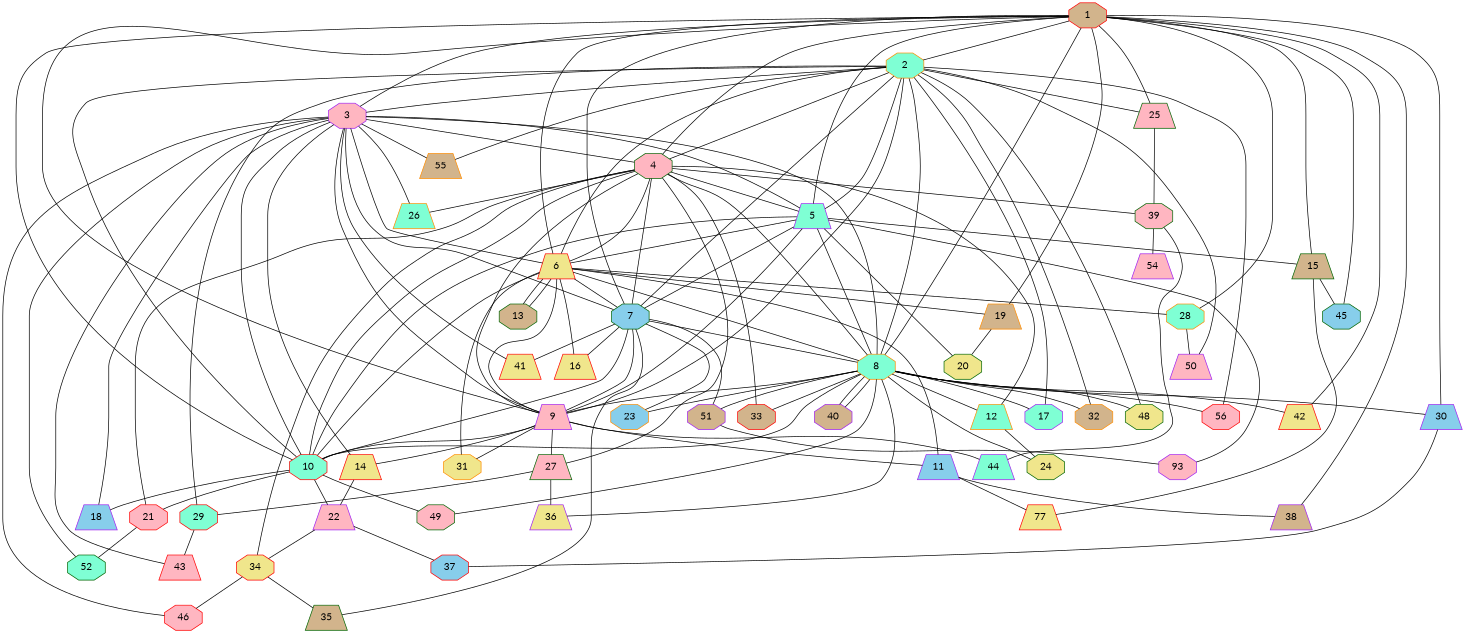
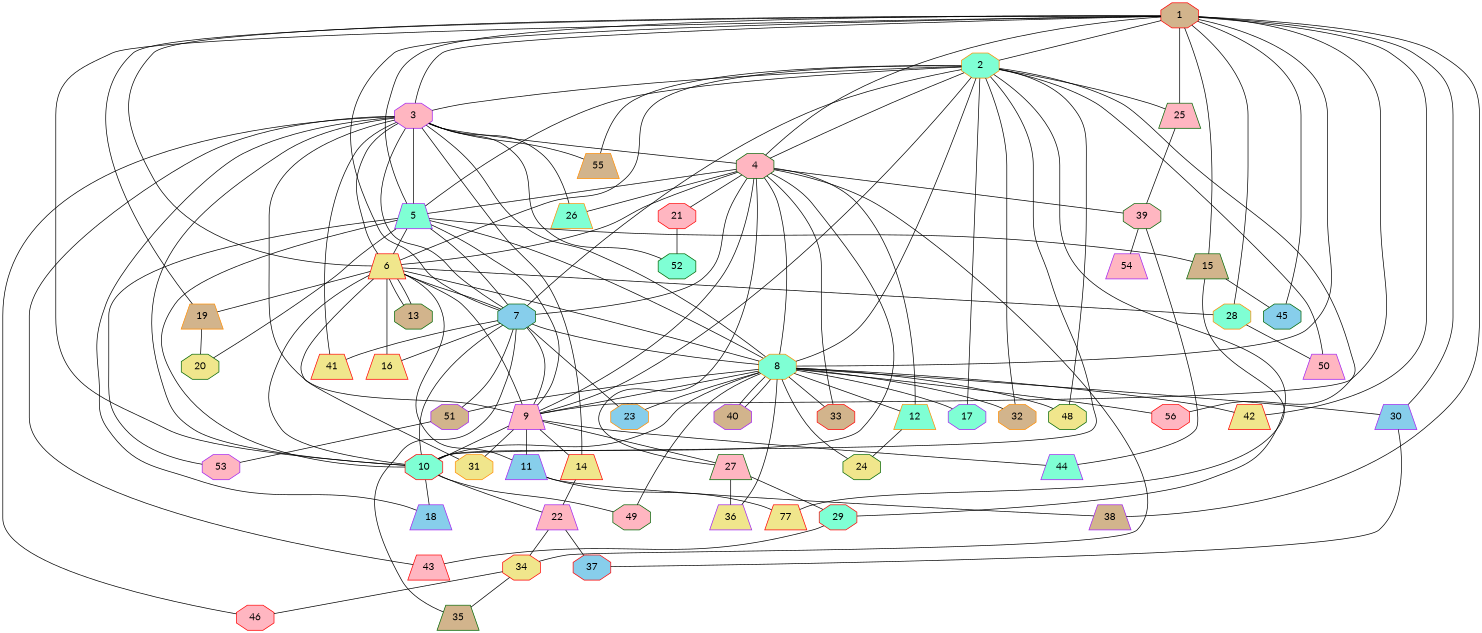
(1178, 467) -> (221, 467)
(225, 488) -> none
